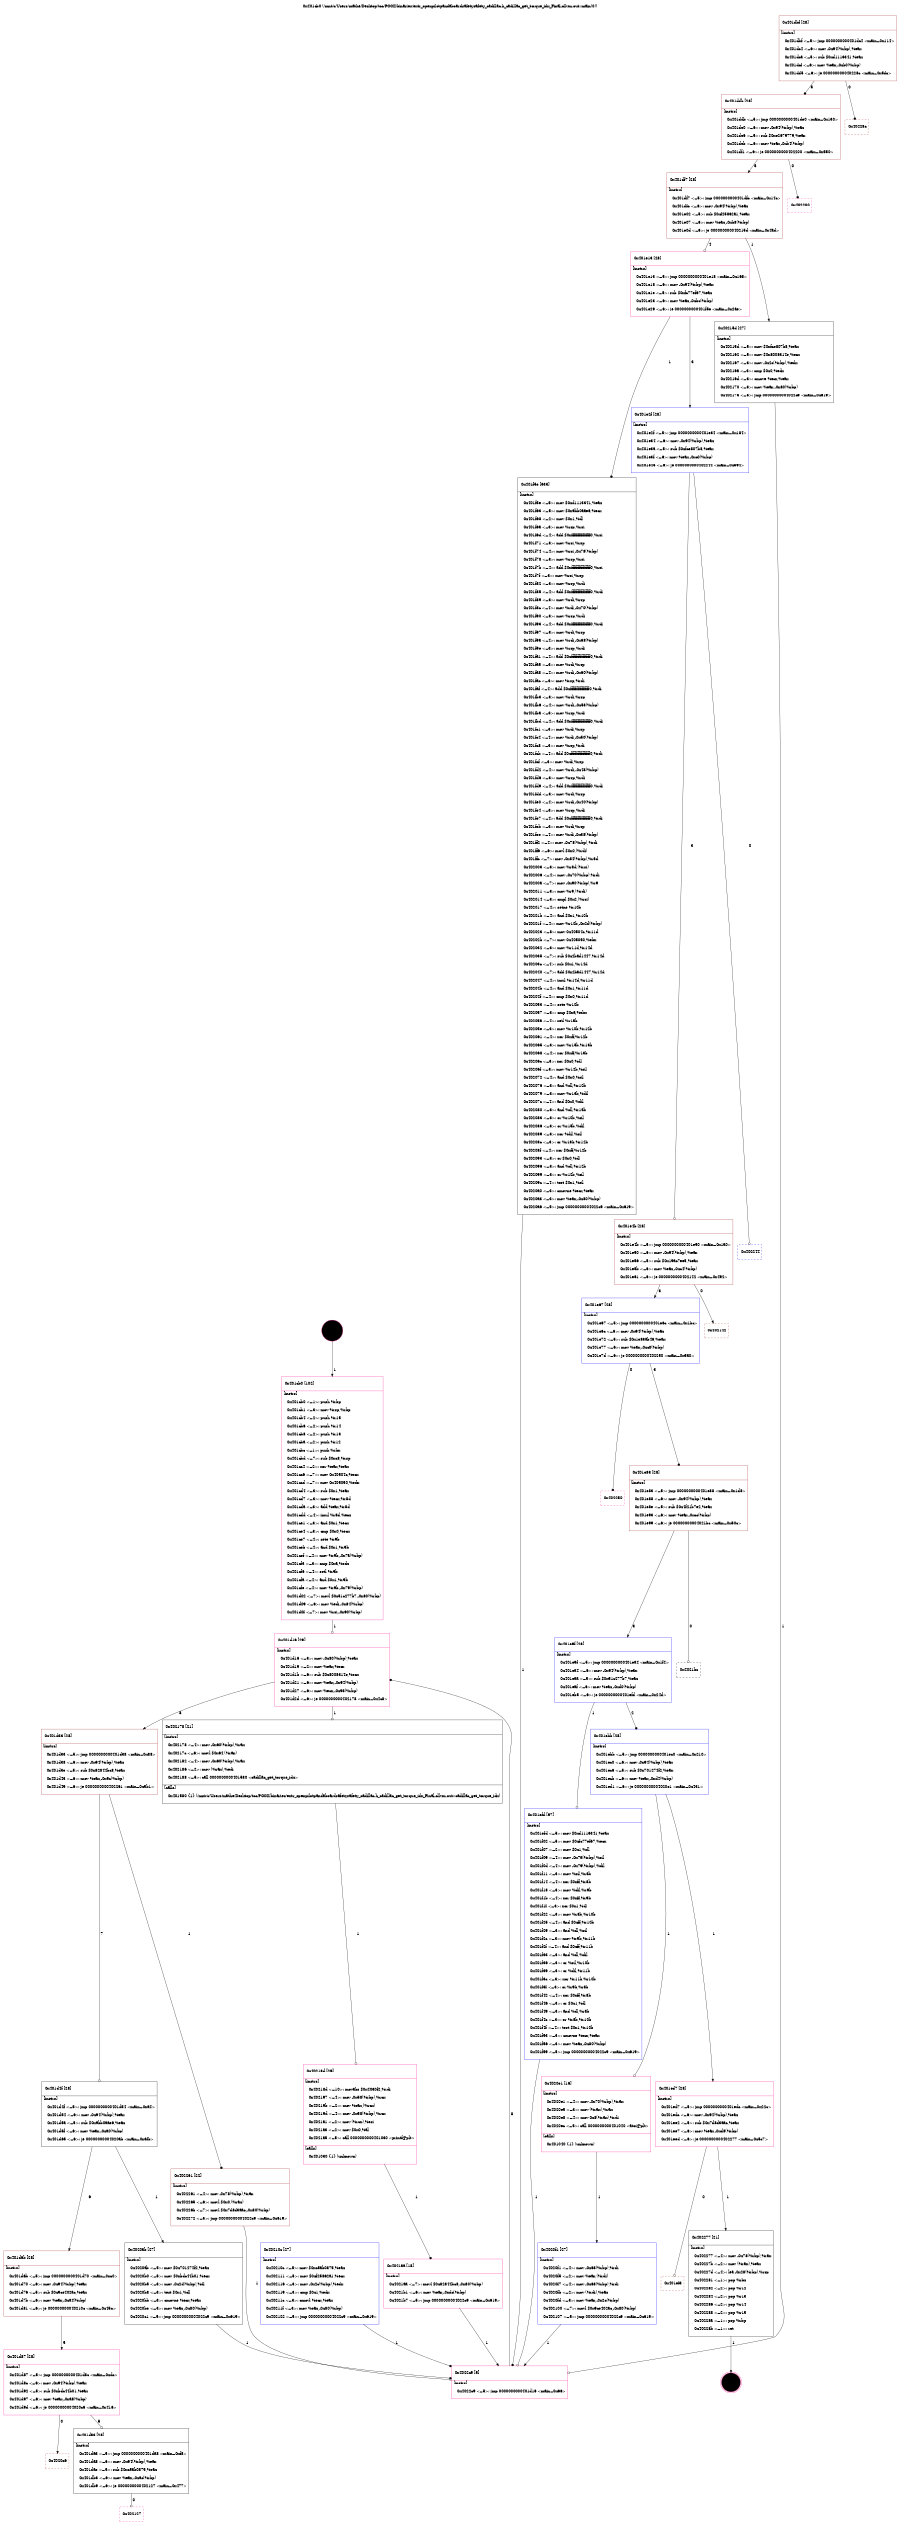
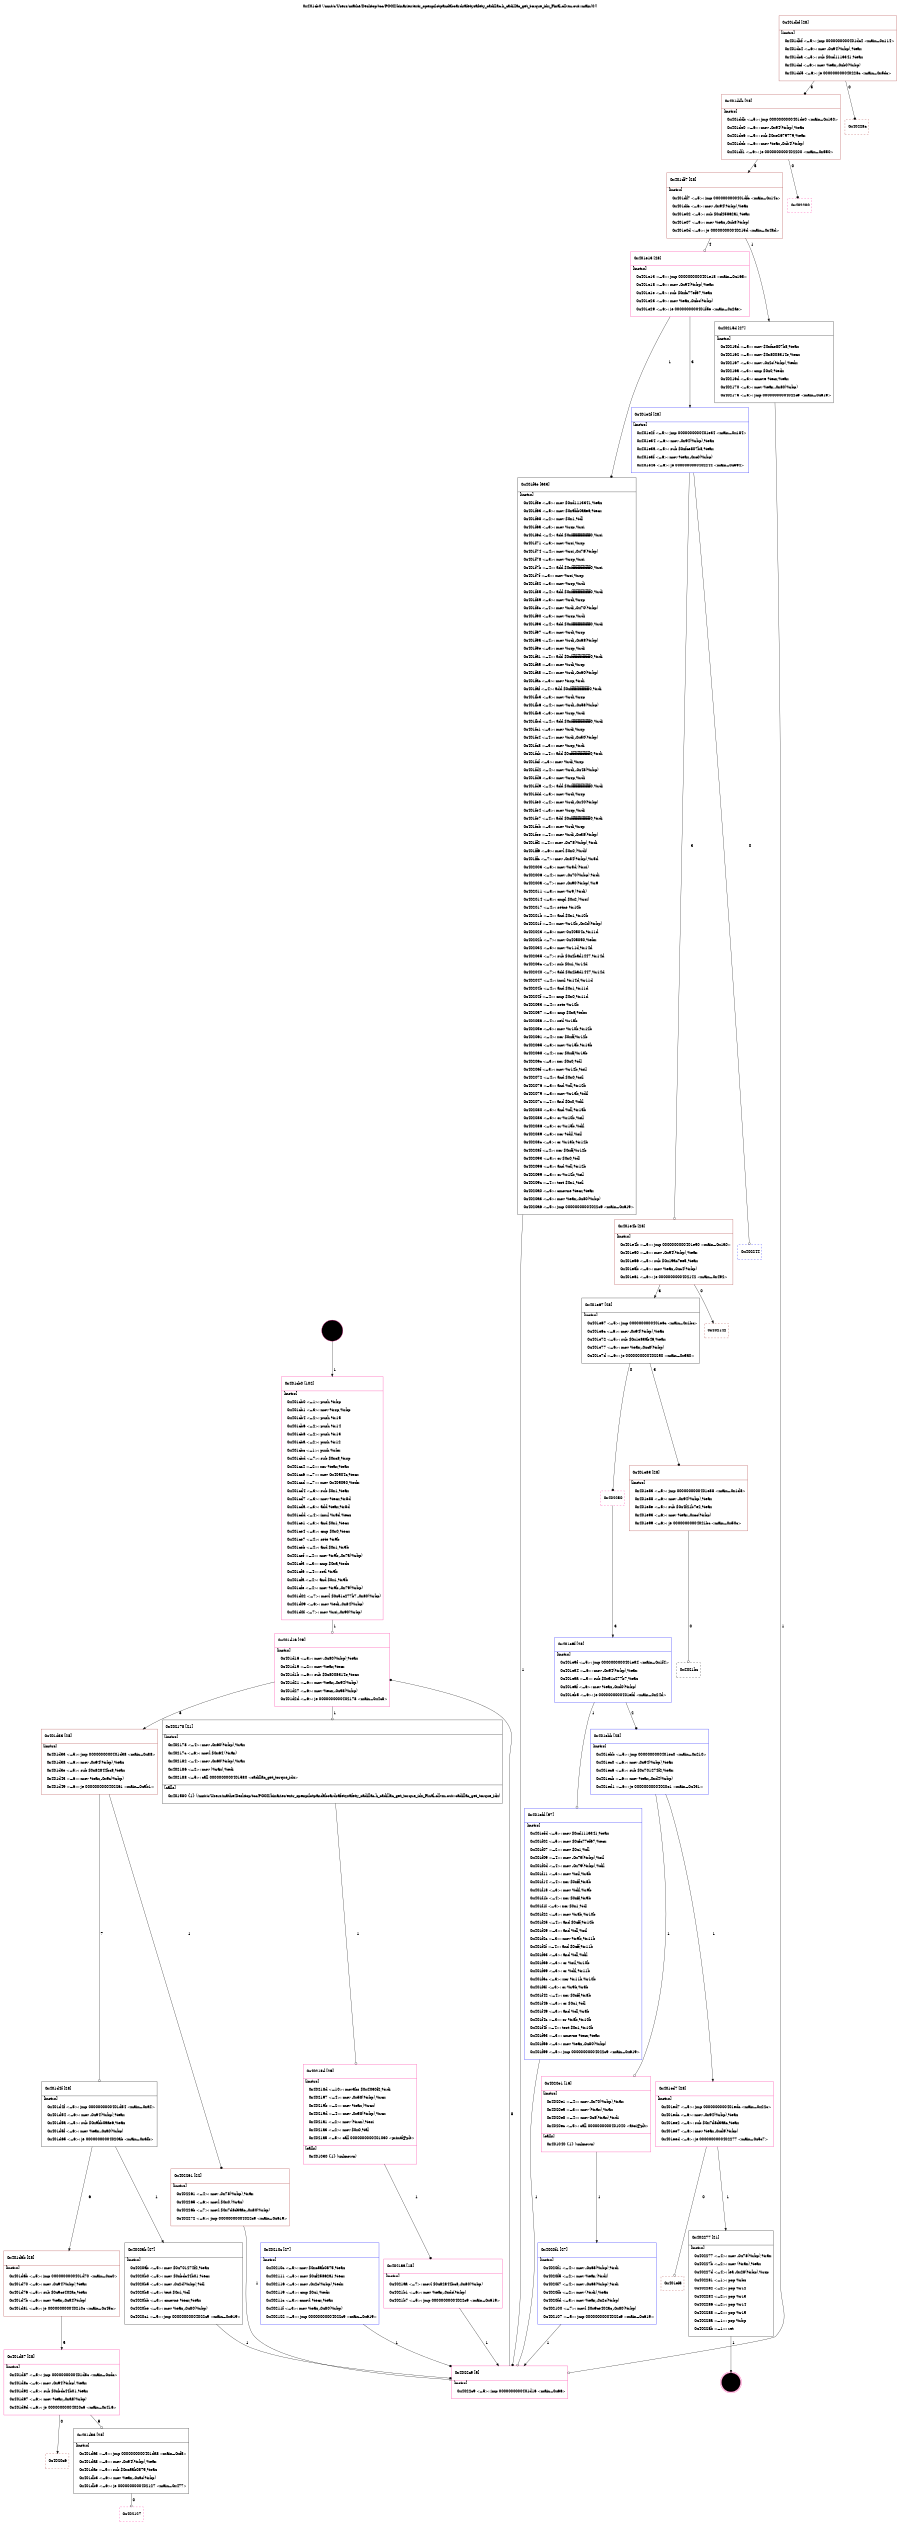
(641, 1331) -> (641, 1331)
(651, 1583) -> (613, 1570)
